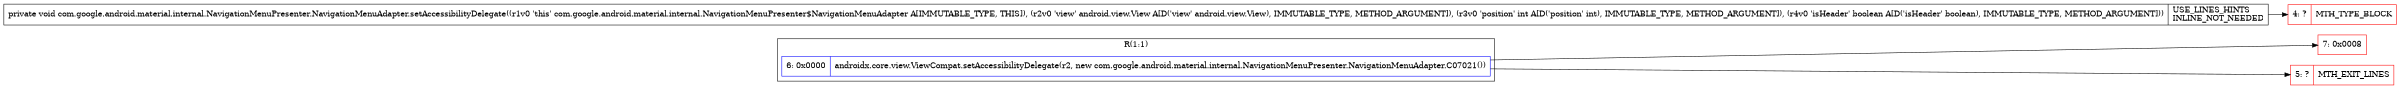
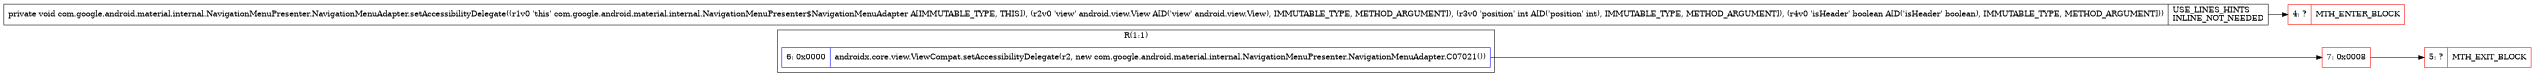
(2354, 14) -> (2358, 14)
(1888, 72) -> (2395, 57)
(2354, 75) -> (2489, 57)
